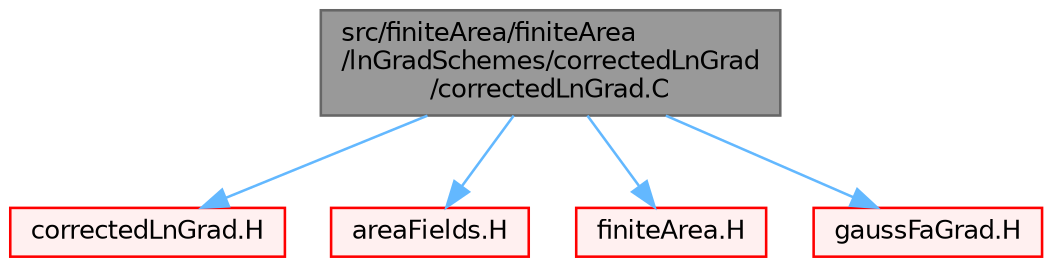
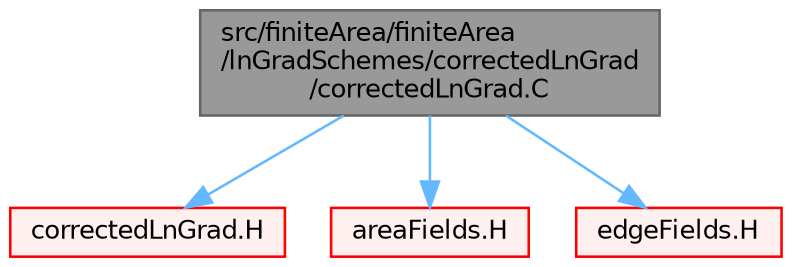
(671, 232) -> (679, 232)
(928, 232) -> none
